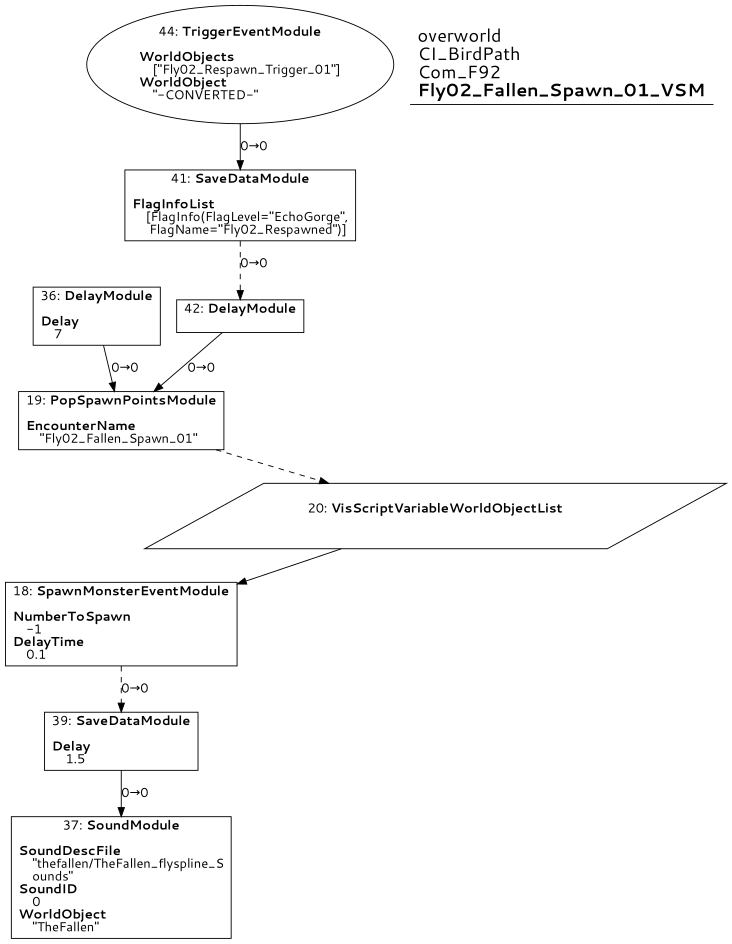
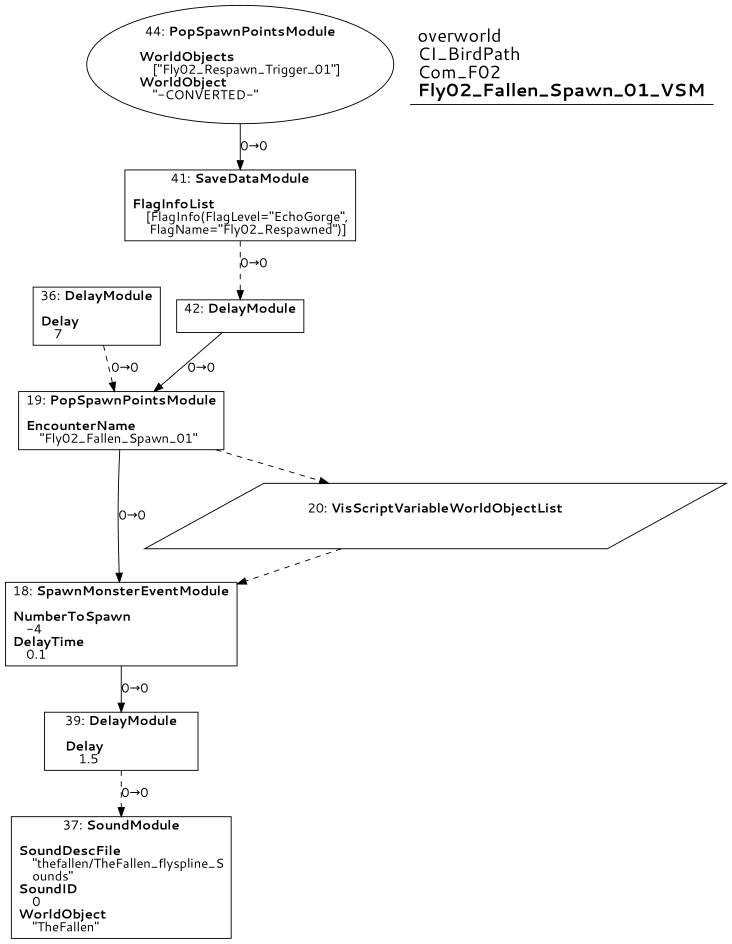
(252, 32) -> (252, 32)
(460, 73) -> (460, 73)
(108, 364) -> (108, 364)
none -> (118, 511)
(294, 565) -> (294, 565)
(28, 630) -> (28, 630)
(121, 685) -> (121, 685)
(133, 721) -> (133, 721)
(121, 789) -> (121, 789)
